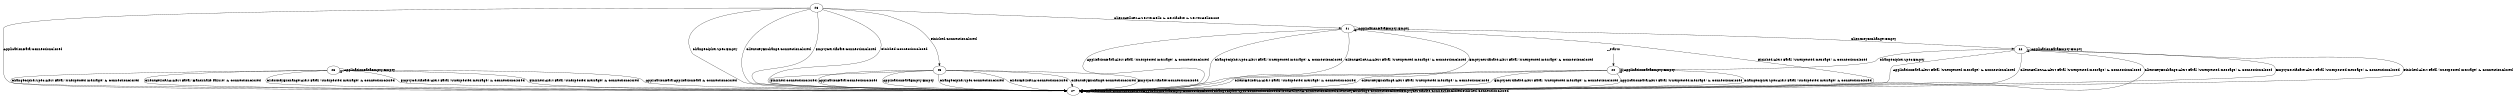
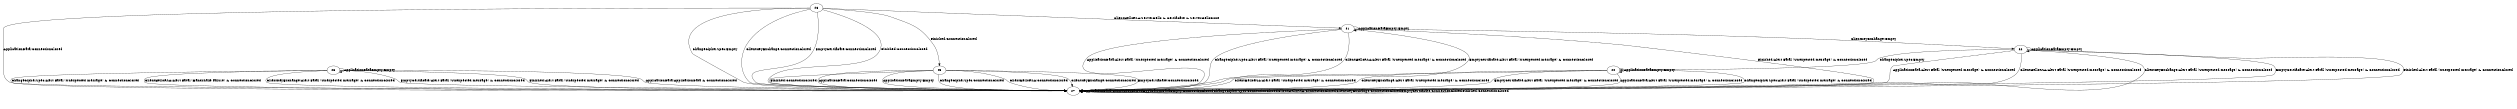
(1613, 49) -> none
